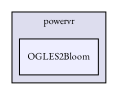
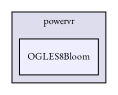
(59, 57) -> (59, 57)
